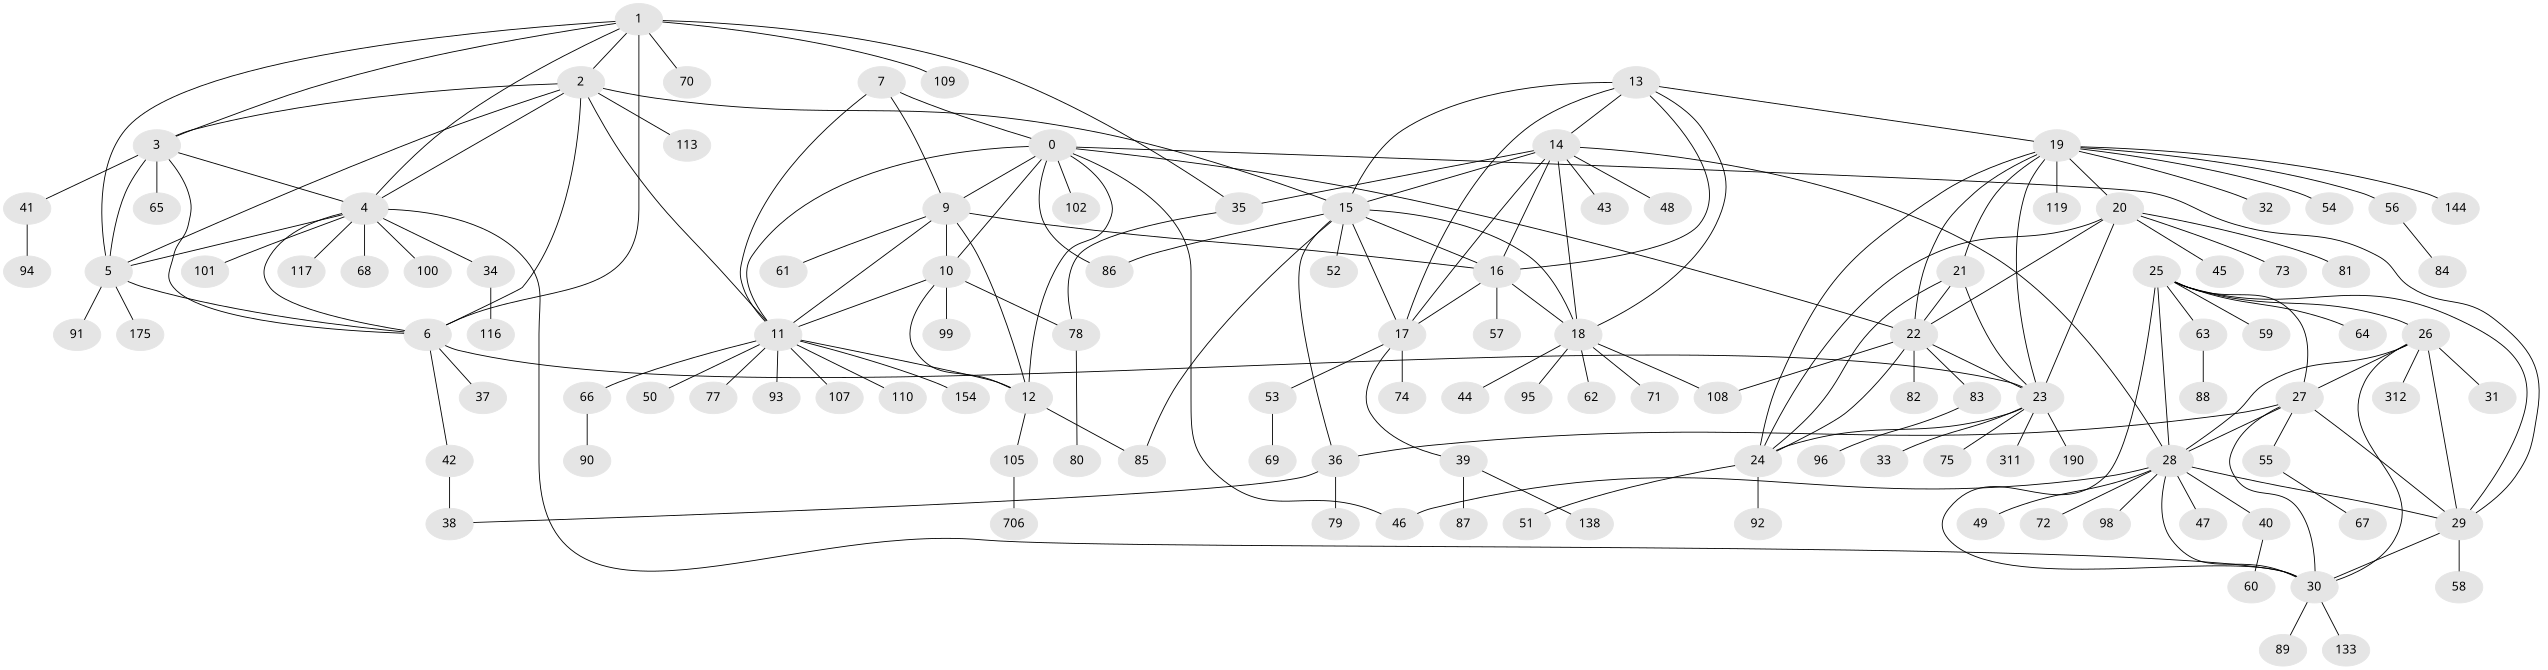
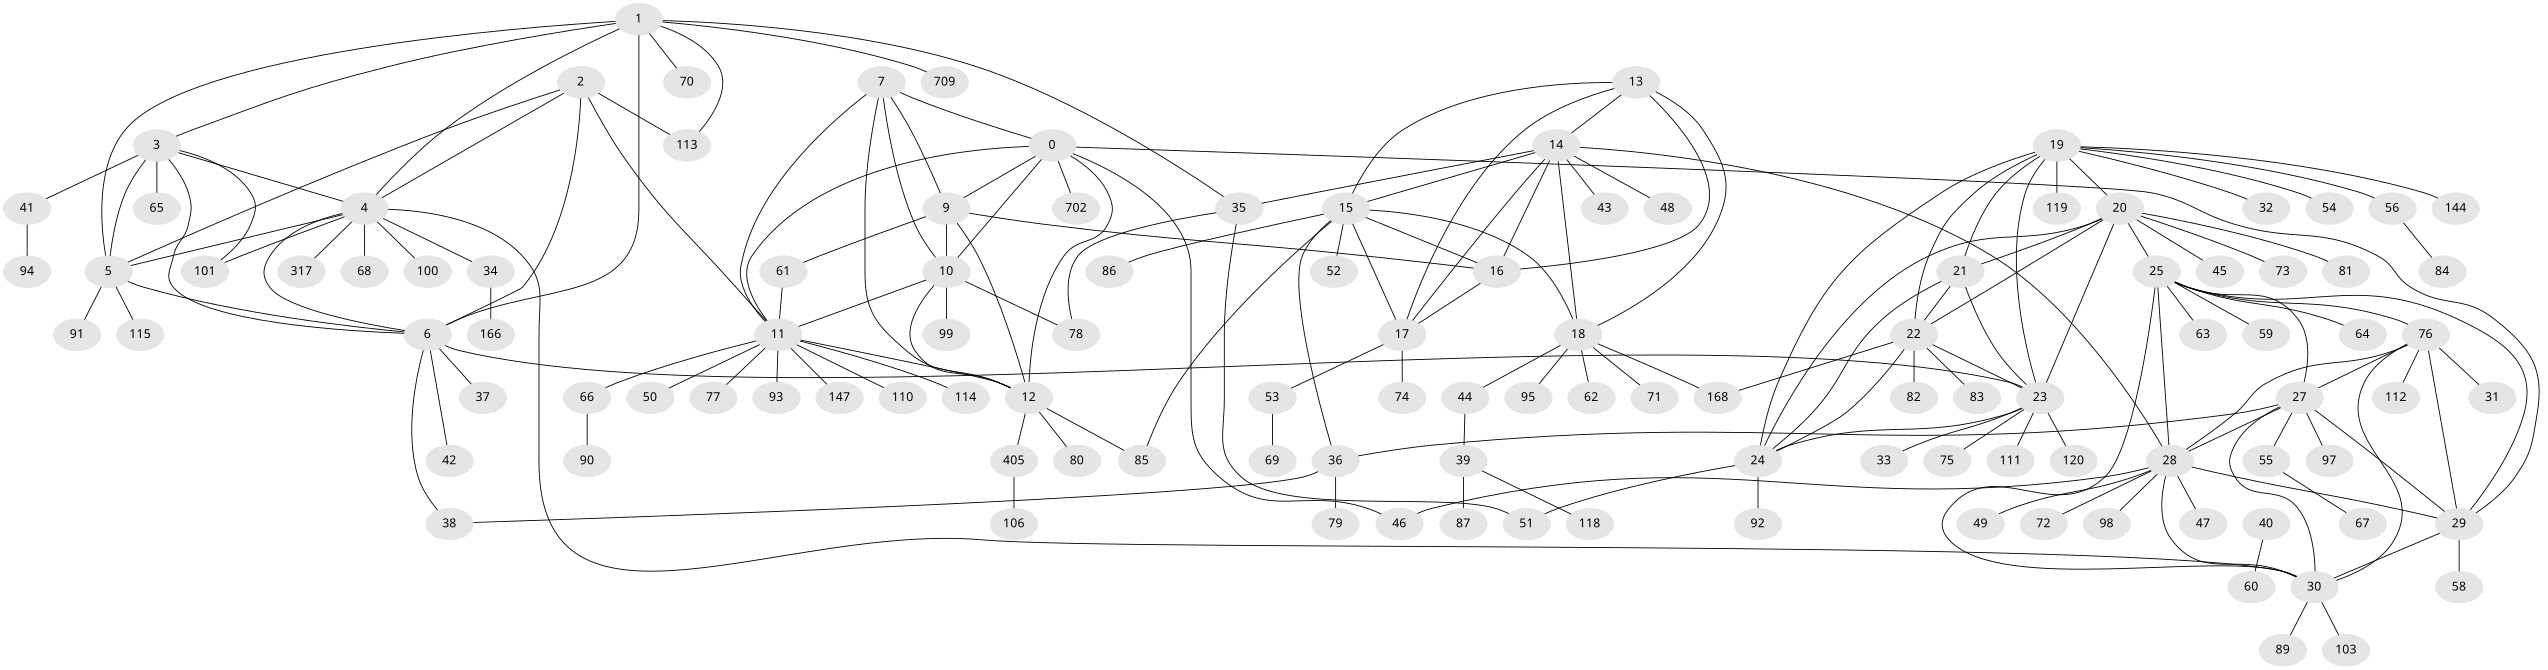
(610, 51) -> (719, 67)
(945, 82) -> (945, 82)
(365, 99) -> (249, 191)
(1847, 114) -> none
(988, 116) -> none
none -> (900, 181)
(1076, 209) -> (1076, 209)
(1468, 213) -> none
(1041, 216) -> none
none -> (2138, 240)
none -> (2042, 243)
(301, 272) -> (301, 272)
(862, 272) -> (781, 303)
none -> (866, 287)
(1538, 303) -> none
(140, 335) -> (140, 335)
(491, 335) -> (491, 335)
(1497, 335) -> none
(2426, 335) -> (2426, 335)
(840, 398) -> (840, 398)
(966, 398) -> (966, 398)
(1077, 398) -> (1053, 429)
(1718, 398) -> (1718, 398)
(2203, 398) -> none
(2396, 398) -> (2396, 398)
(1374, 418) -> (1464, 430)
(1014, 461) -> (1014, 461)
(1821, 461) -> none
(2010, 461) -> (2010, 461)
(2074, 461) -> (2074, 461)
none -> (2329, 461)
none -> (1237, 472)
(450, 493) -> (412, 433)
(2218, 493) -> none
(1014, 524) -> (1014, 524)
(1590, 524) -> (1590, 524)
(2346, 650) -> (2346, 650)
